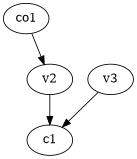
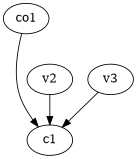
(36, 45) -> (17, 78)
